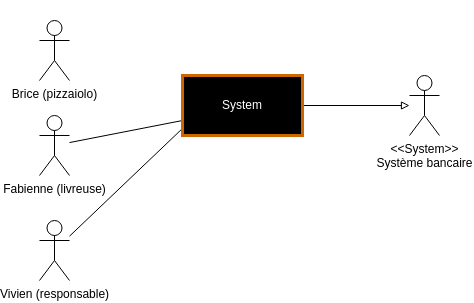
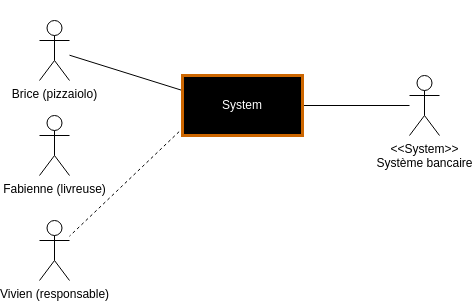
none -> (126, 73)
(400, 106) -> (404, 106)
(126, 131) -> none
(126, 182) -> (126, 182)
